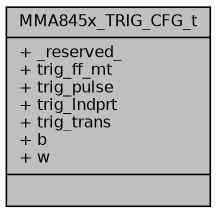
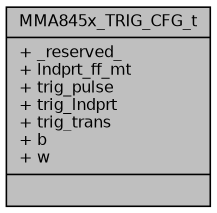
(66, 70) -> (76, 70)
